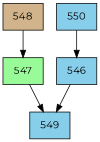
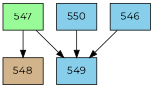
(23, 40) -> (23, 40)
(77, 40) -> (77, 40)
